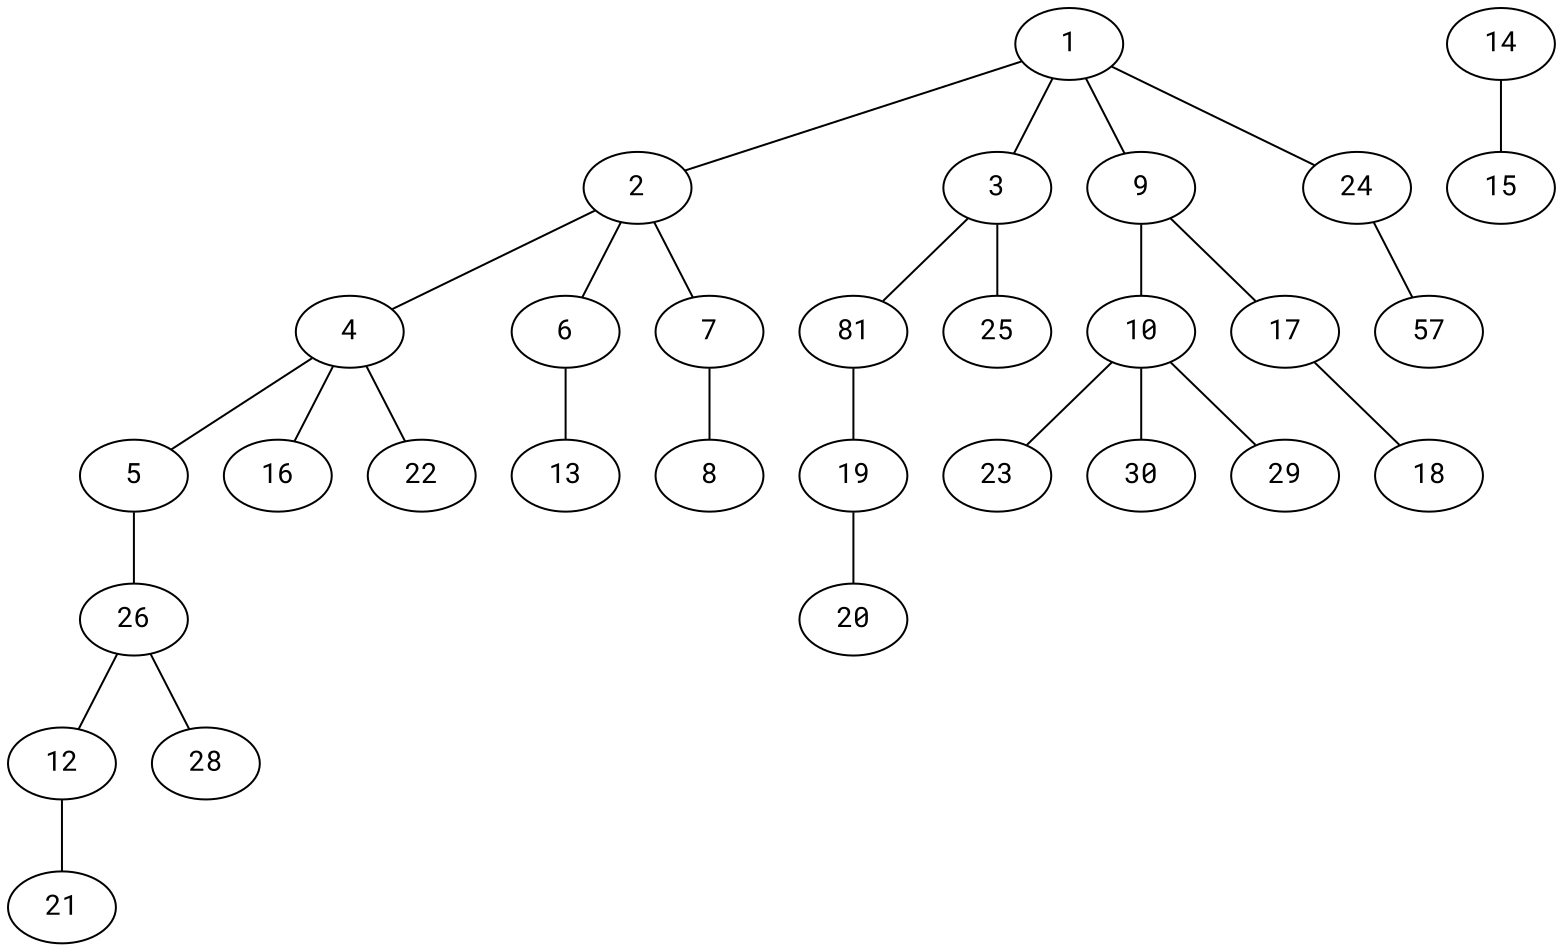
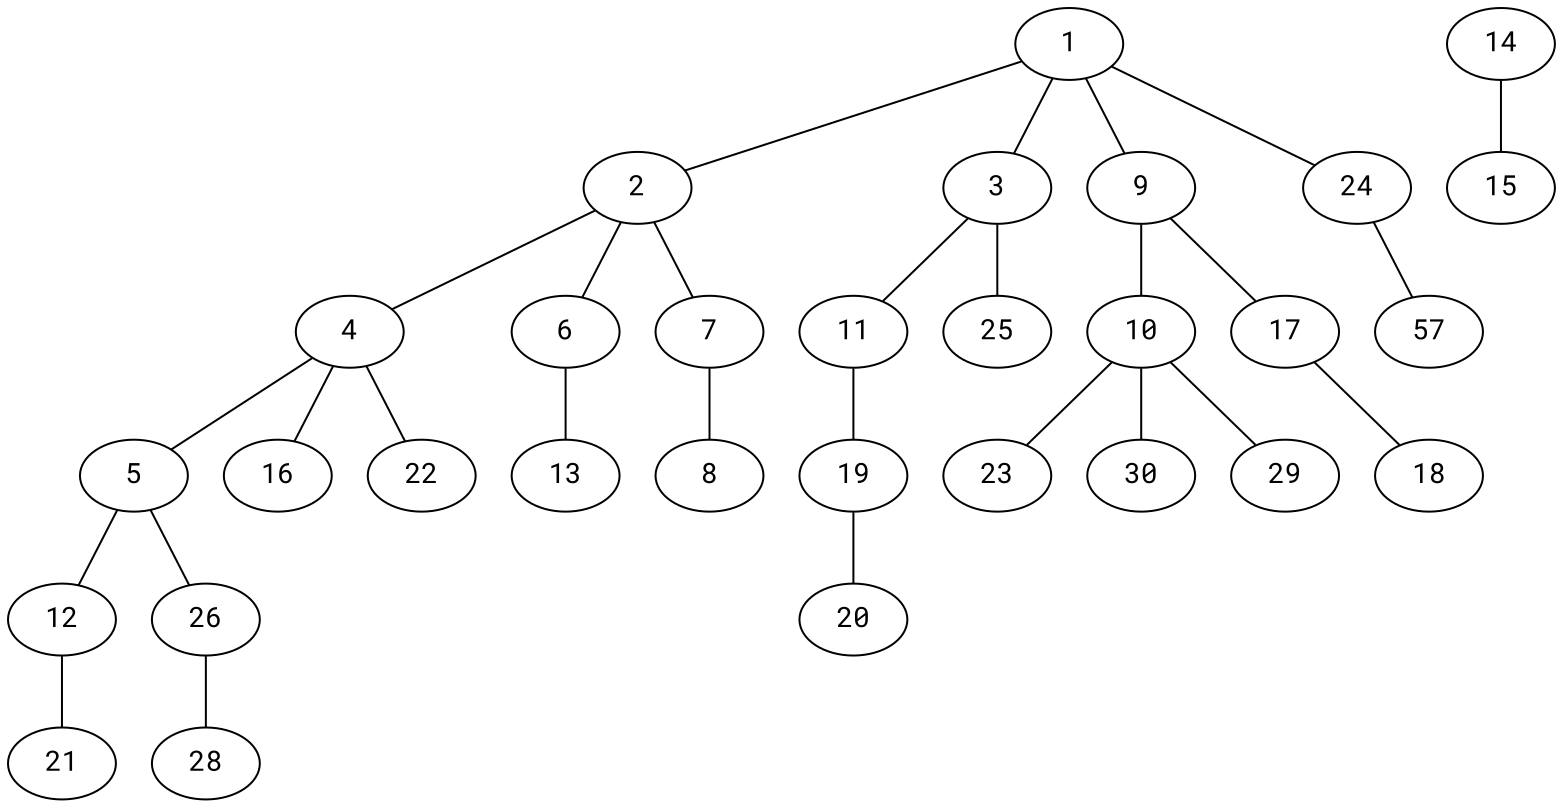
(853, 332) -> (853, 332)
(98, 692) -> (98, 548)
